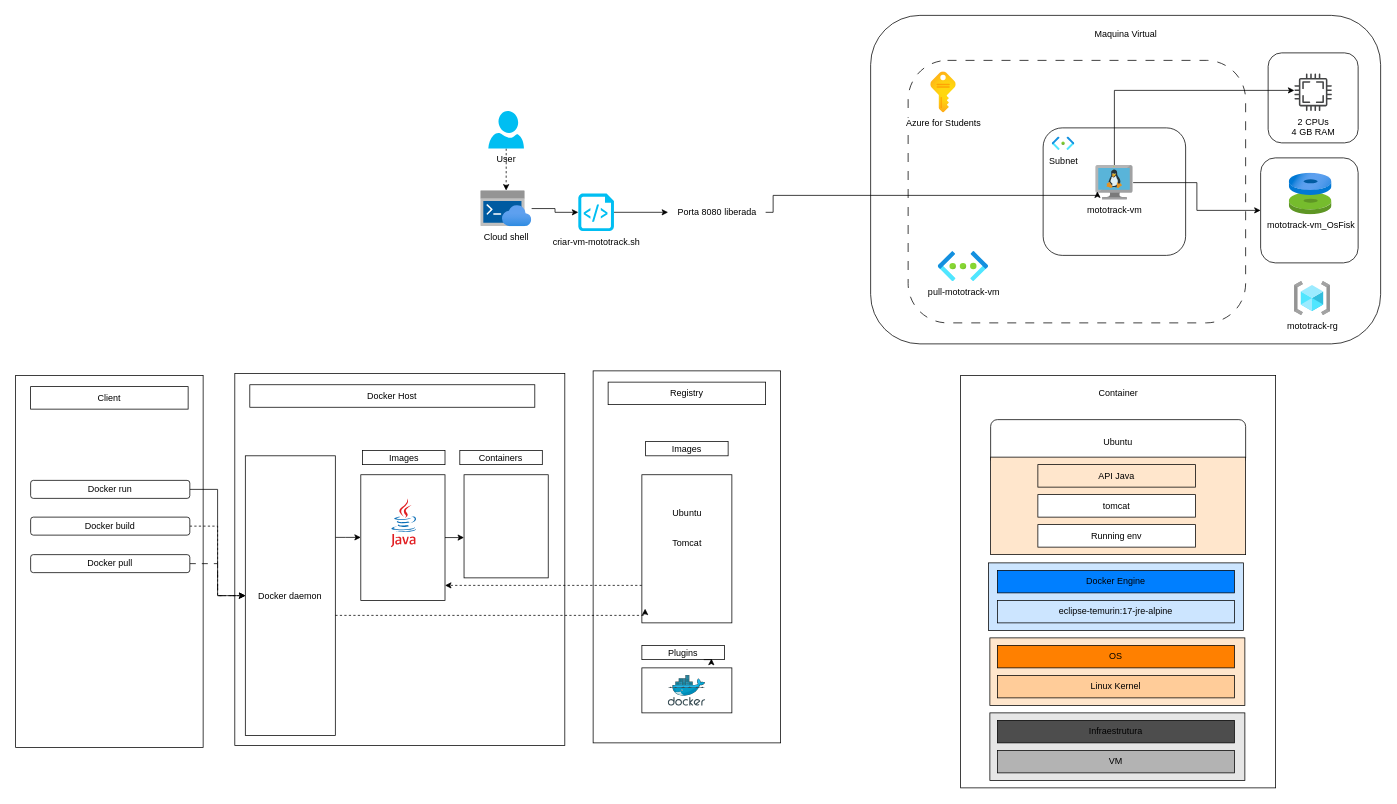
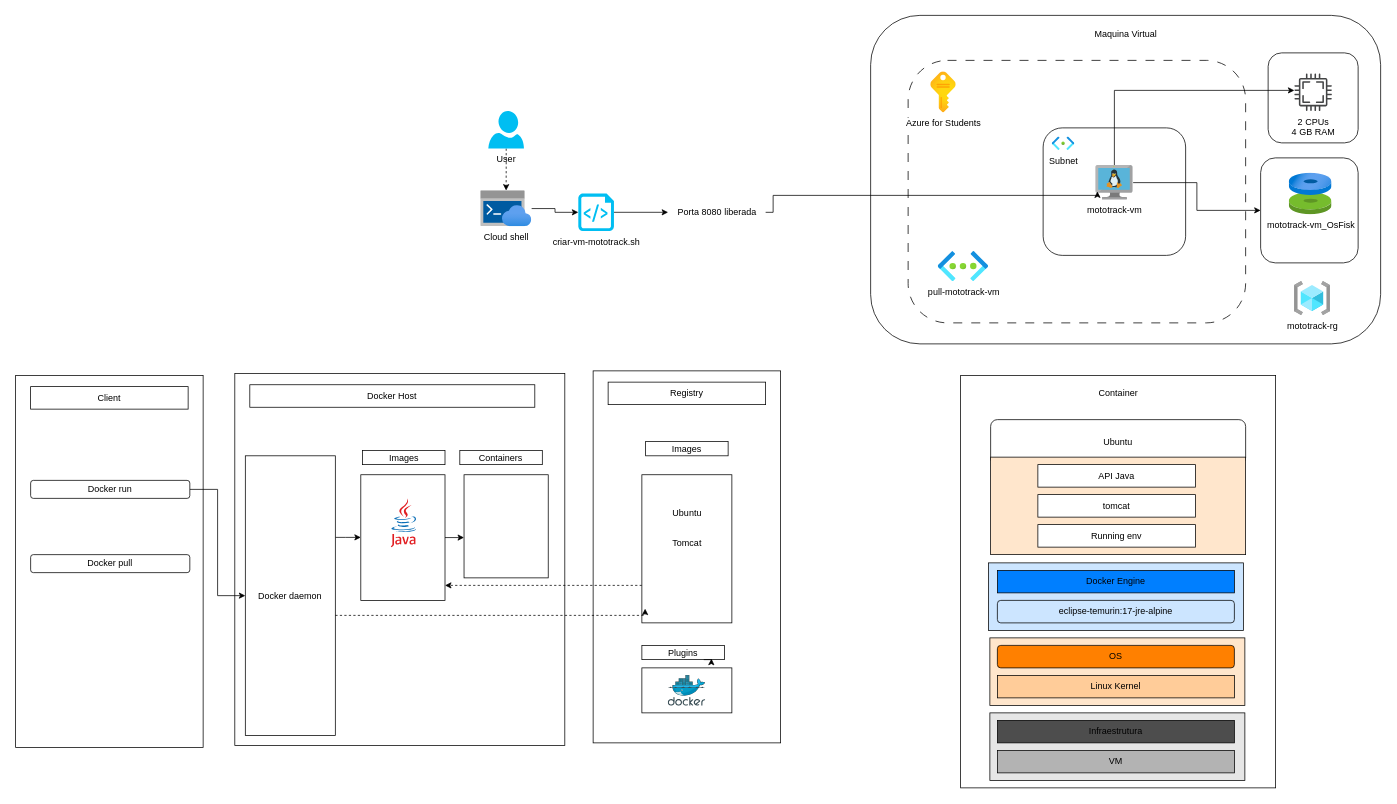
(1116, 476) -> (1116, 476)
(110, 526) -> none
(202, 526) -> none
(202, 564) -> none
(1116, 612) -> (1116, 612)
(1116, 657) -> (1116, 657)
